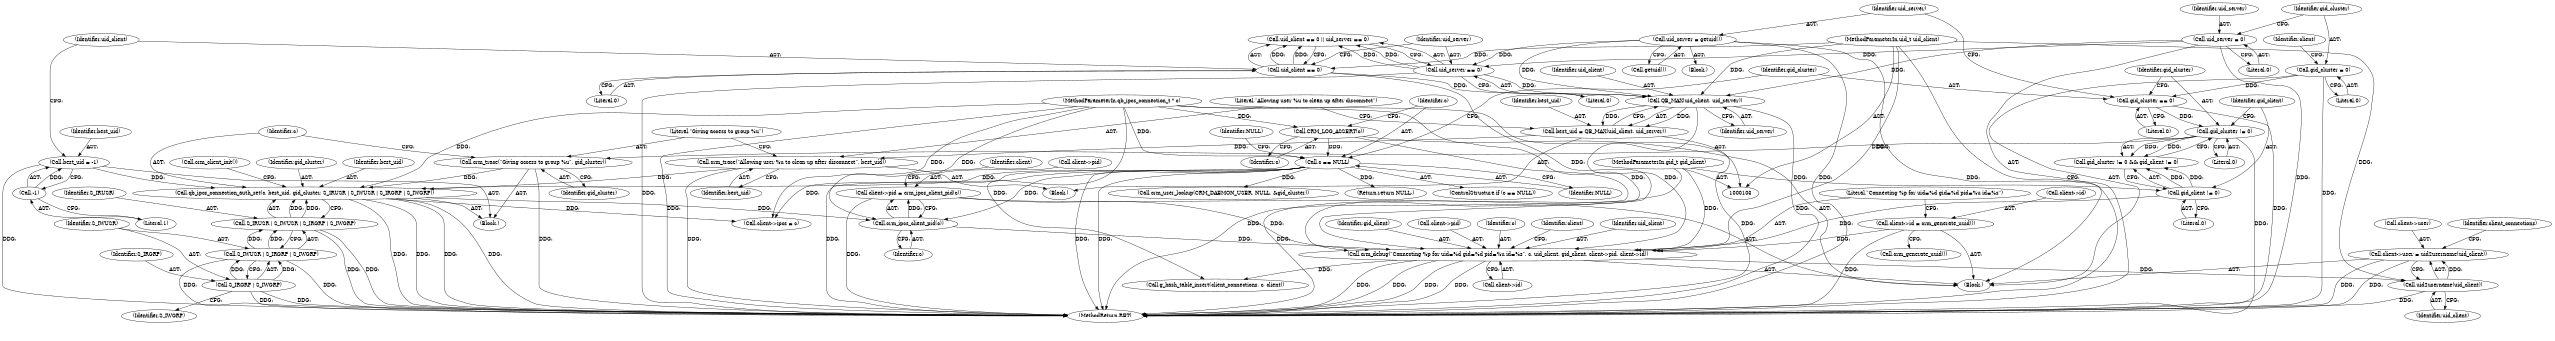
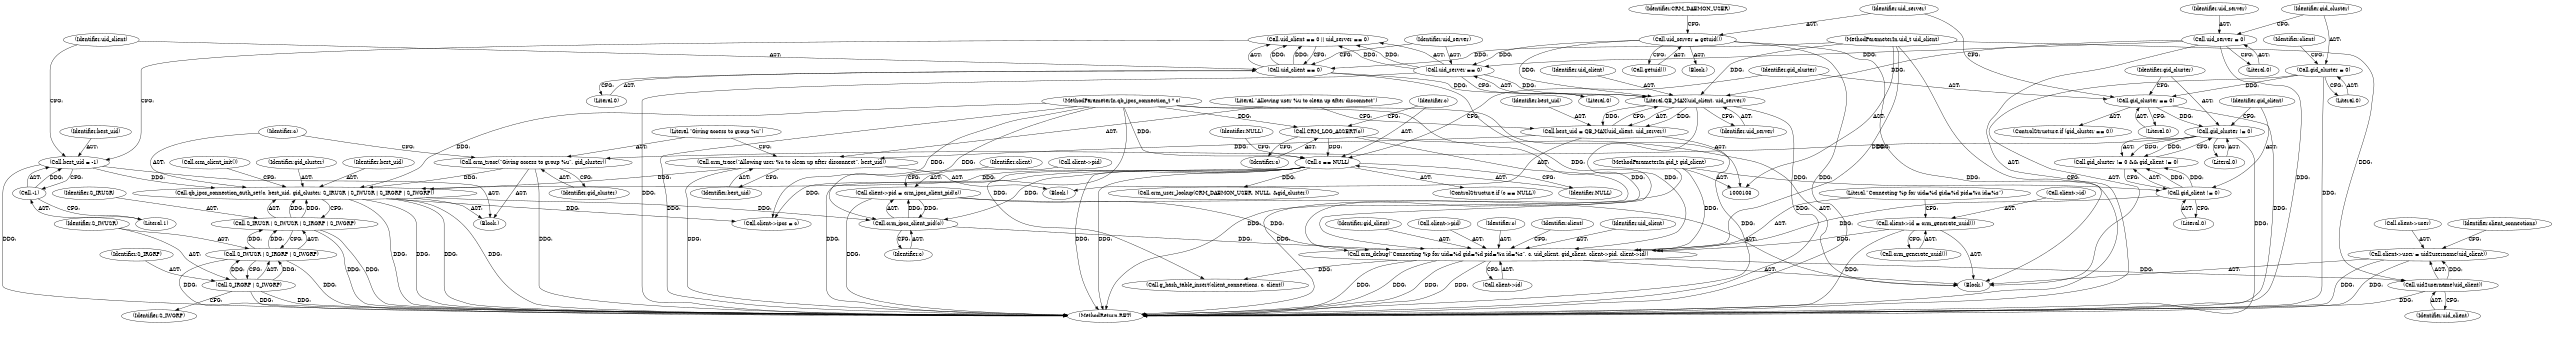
none -> (1688, 9)
(1400, 52) -> (640, 44)
(1695, 101) -> (1695, 101)
none -> (2063, 132)
(1386, 193) -> none
(932, 209) -> (932, 209)
none -> (1923, 242)
(2411, 269) -> none
